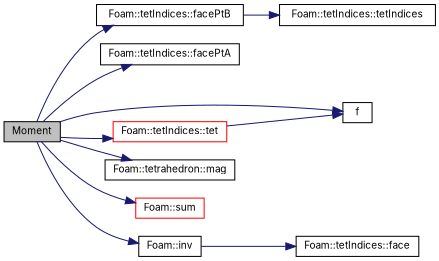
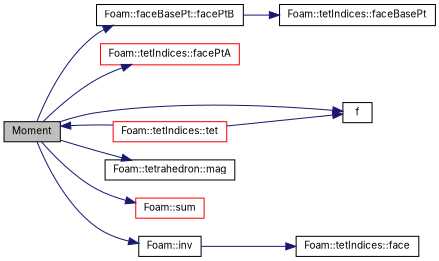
(170, 15) -> (170, 15)
(357, 15) -> (357, 15)
(170, 54) -> (170, 54)
(82, 138) -> (92, 125)
